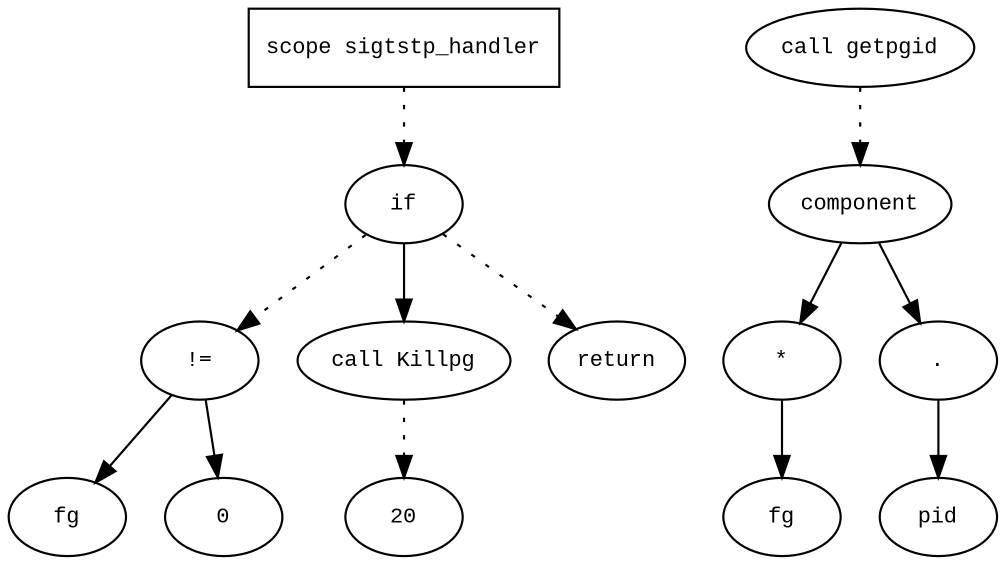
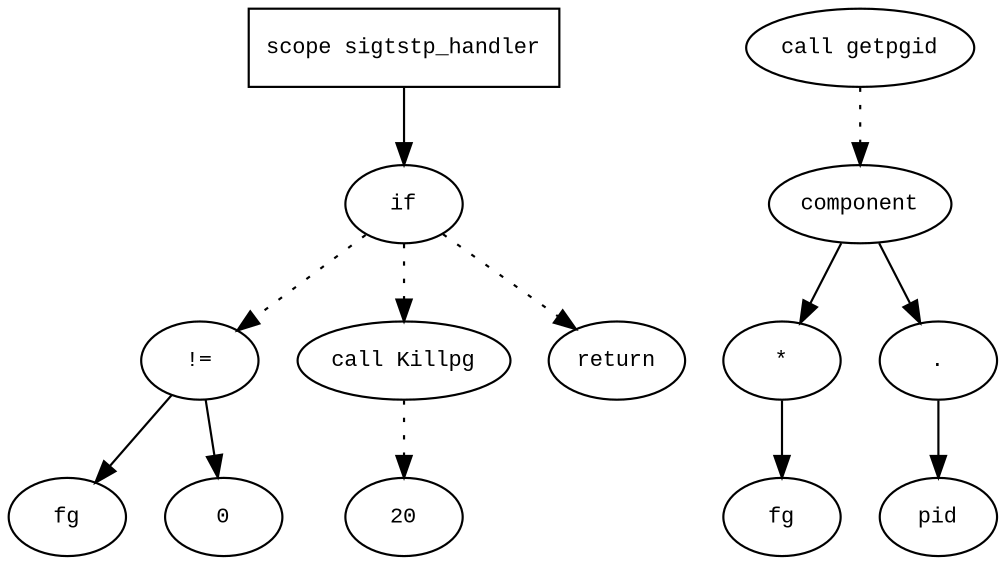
(404, 115) -> (404, 115)
(404, 272) -> (404, 272)
